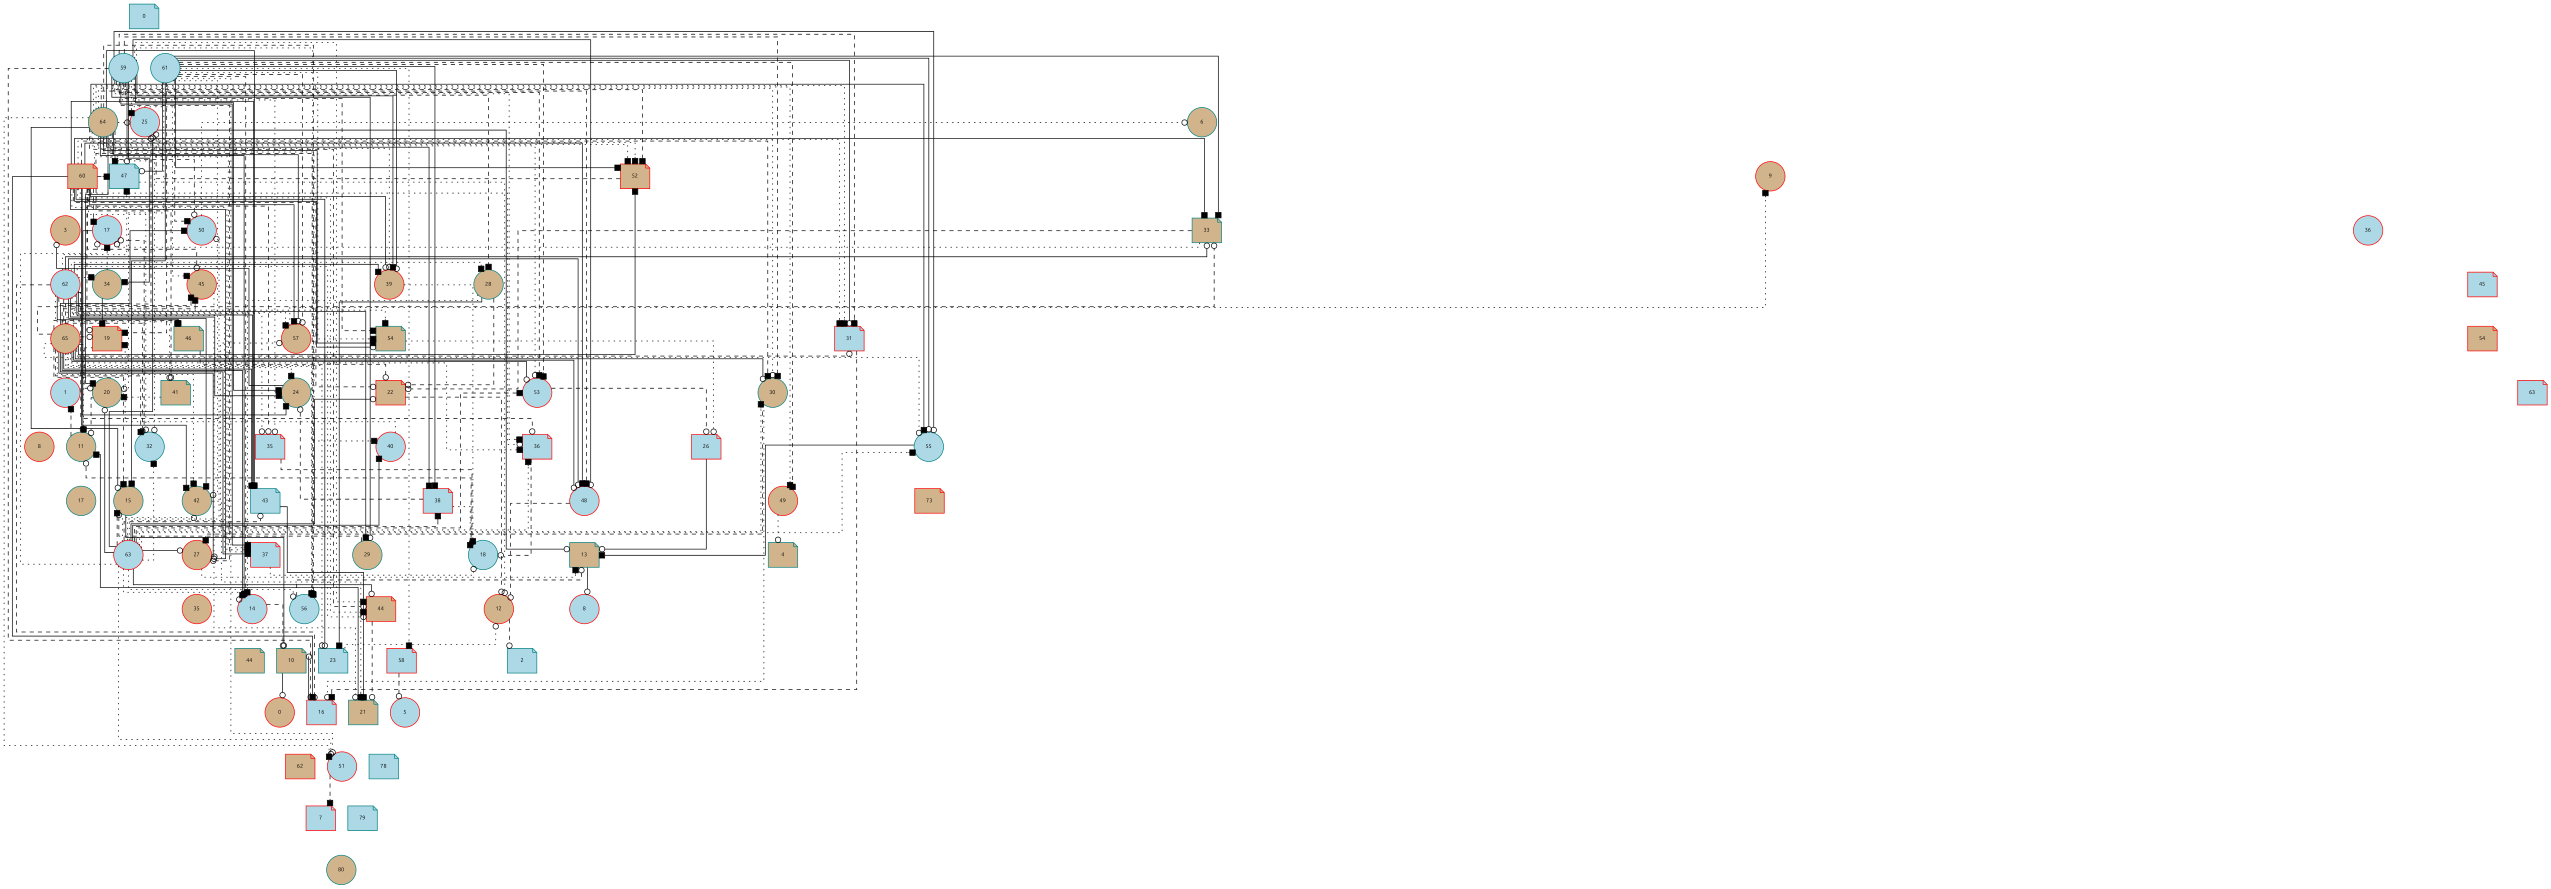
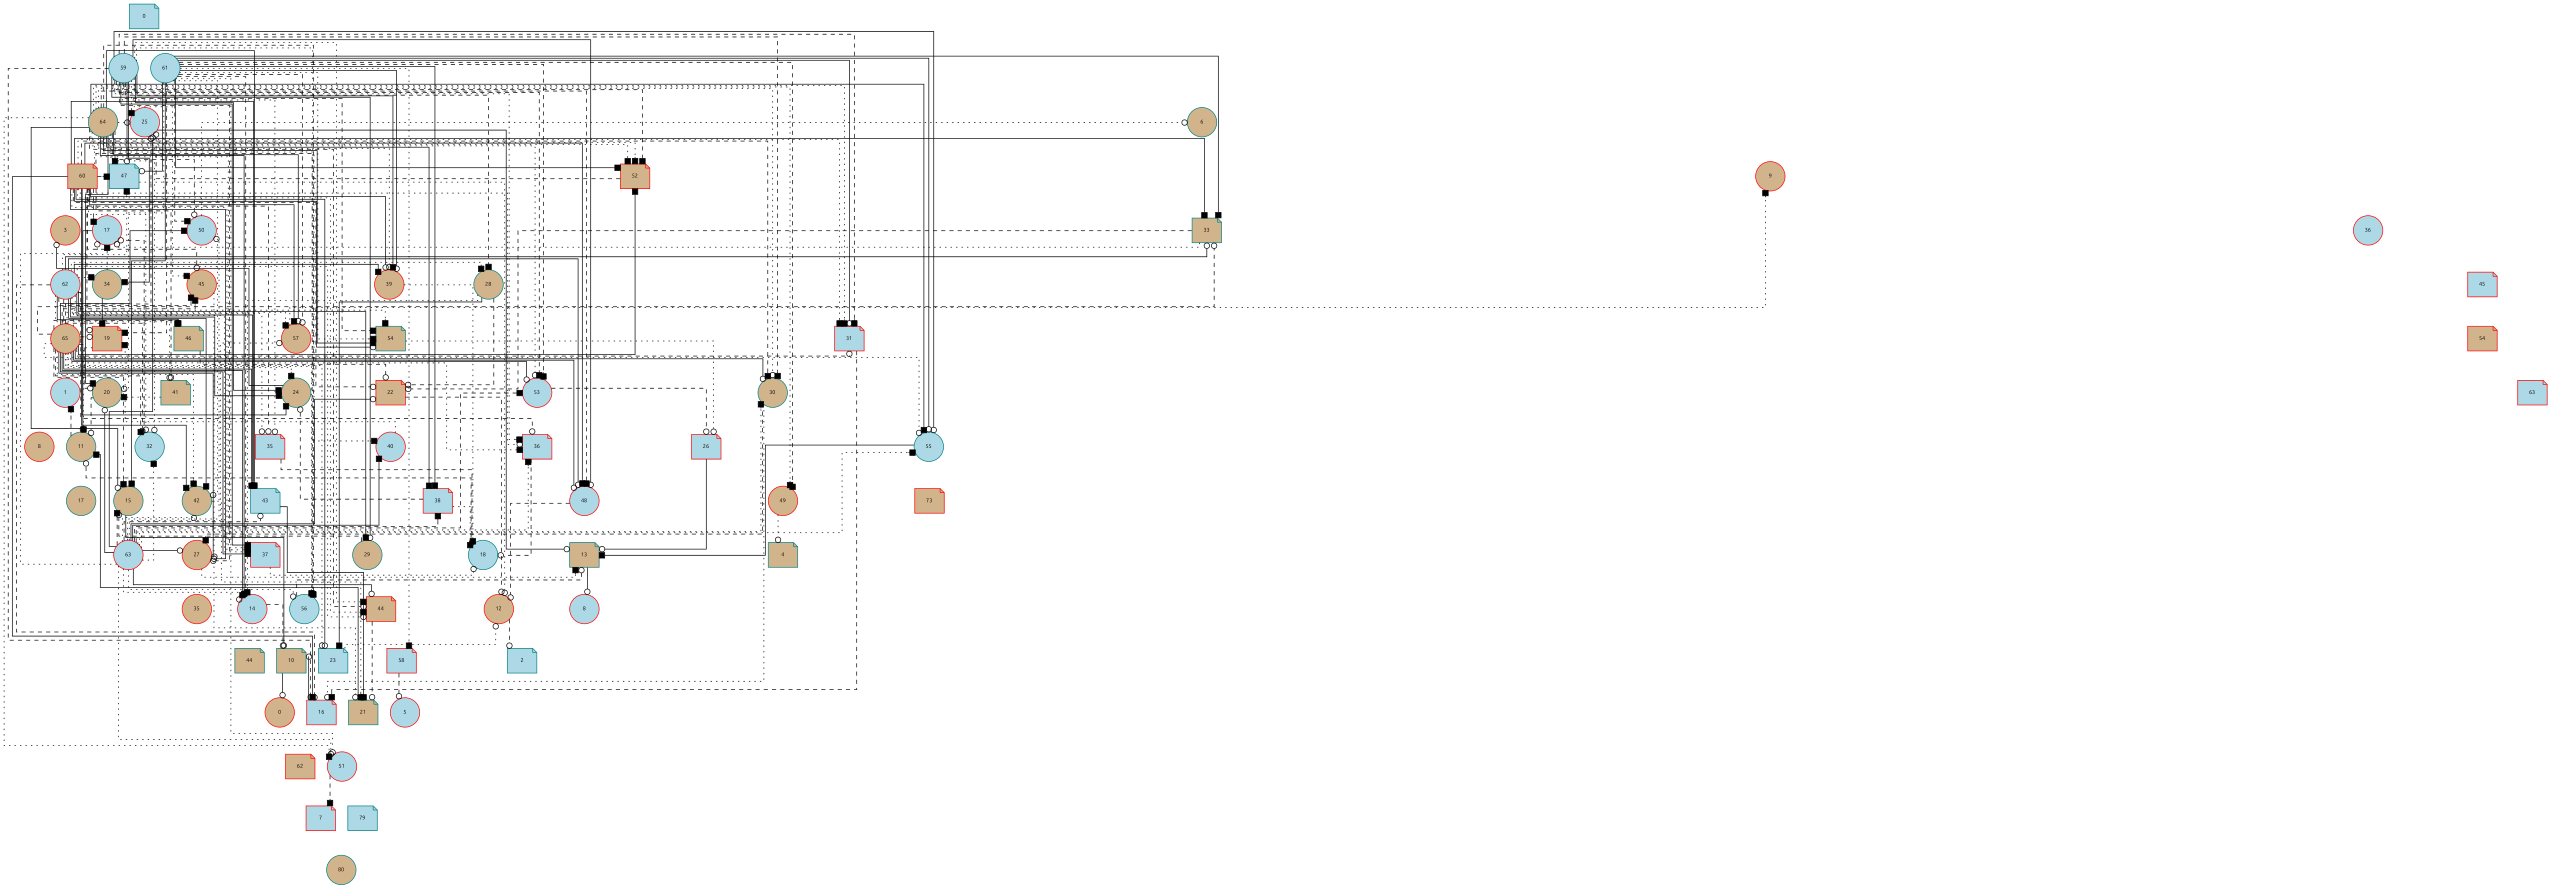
(384, 767) -> none
